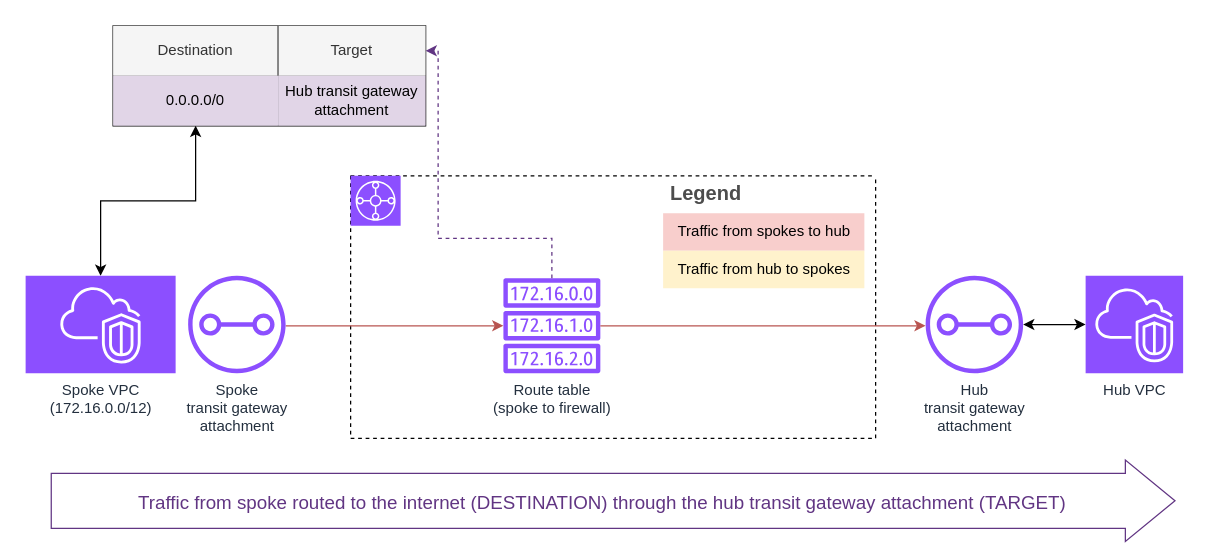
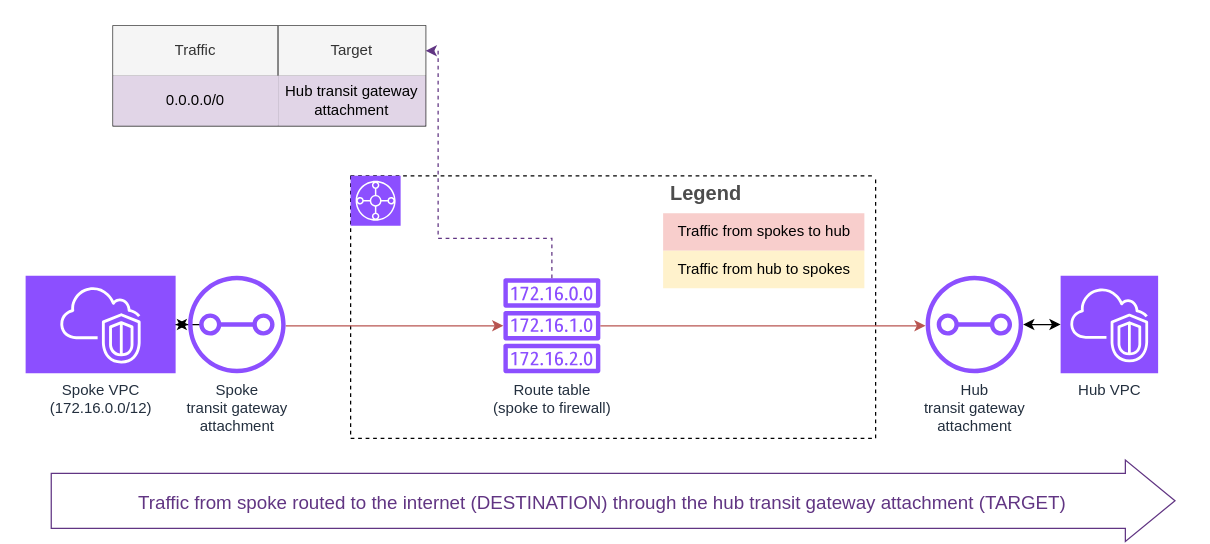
(196, 51) -> (196, 51)
(148, 201) -> (197, 324)
(1134, 324) -> (1109, 324)
